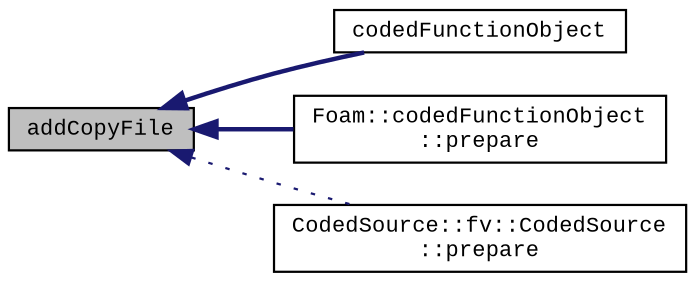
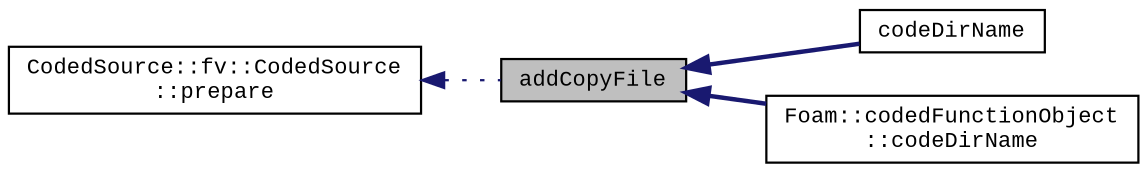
(480, 31) -> (952, 31)
(480, 129) -> (952, 129)
(272, 182) -> (473, 80)
